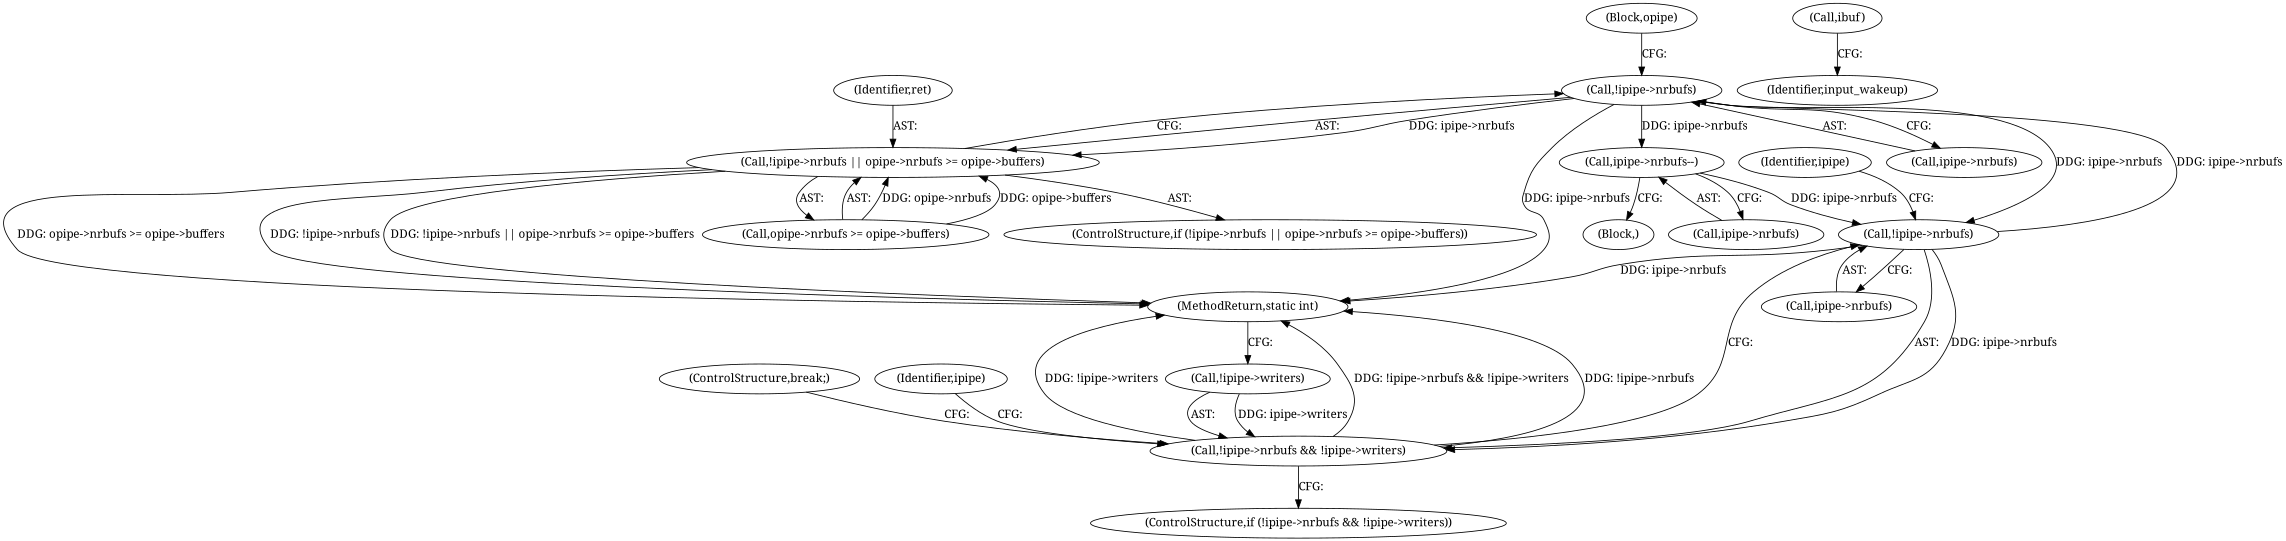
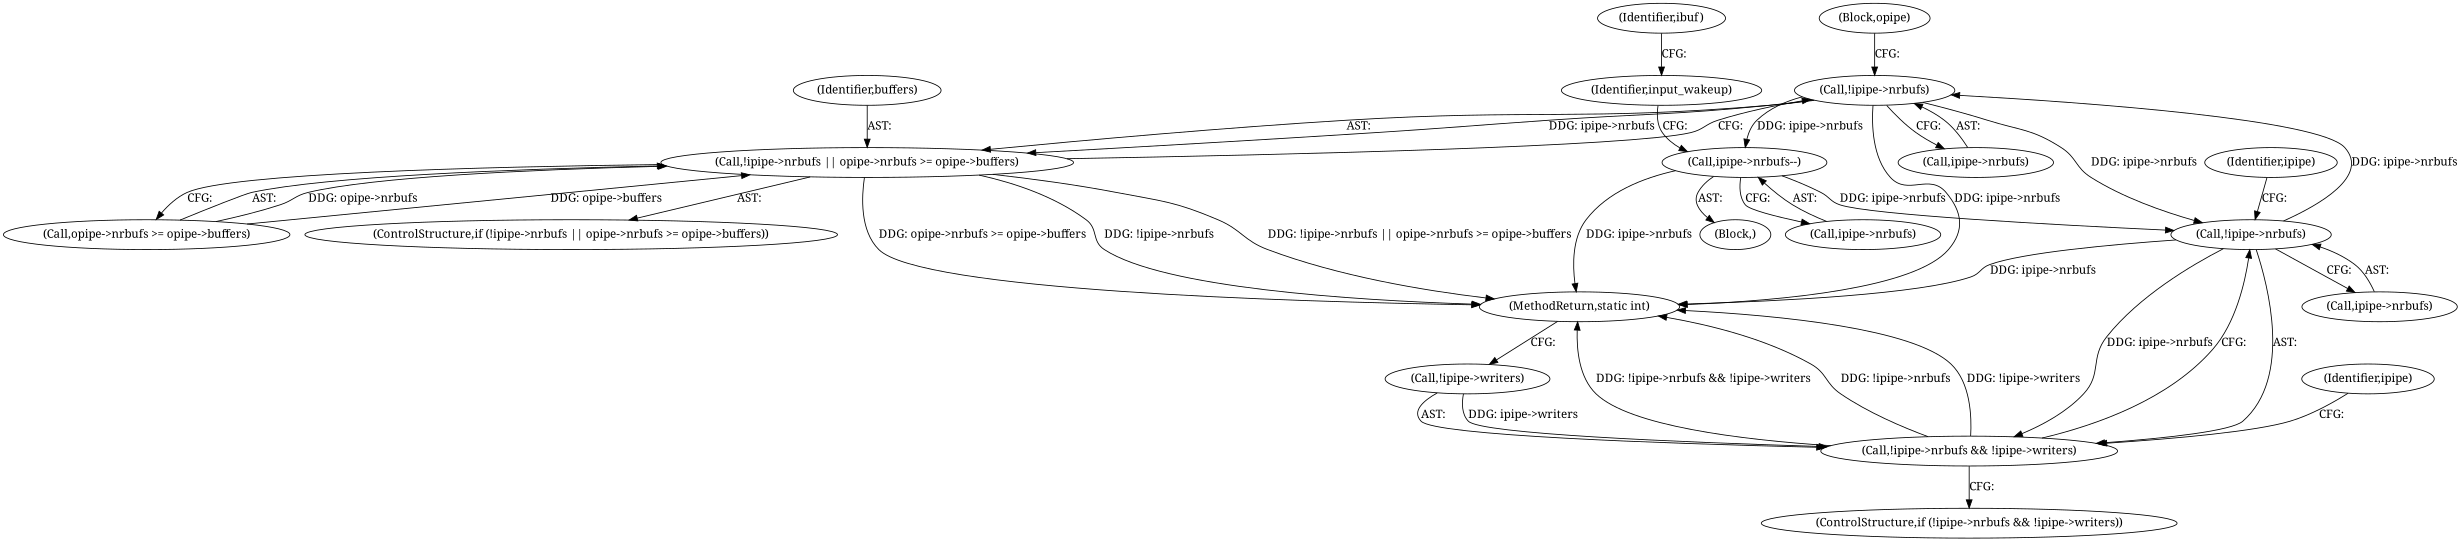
(1837, 18) -> (1662, 18)
(893, 90) -> (867, 90)
none -> (1661, 131)
(813, 199) -> (201, 199)
(1652, 199) -> (1712, 199)
none -> (1599, 206)
(759, 379) -> none
